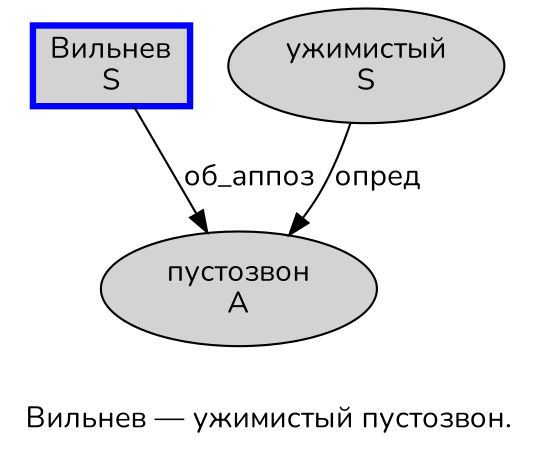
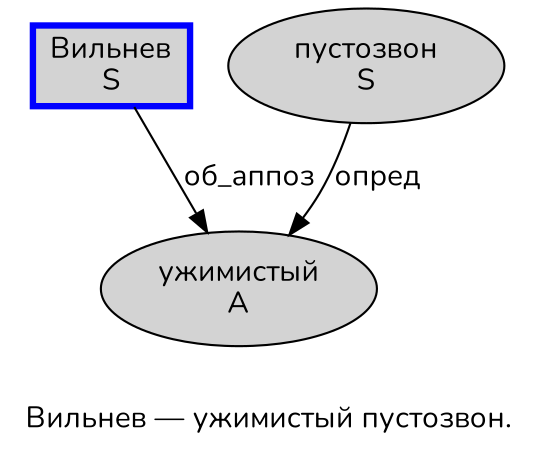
(366, 66) -> (366, 66)
(239, 289) -> (239, 289)
